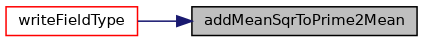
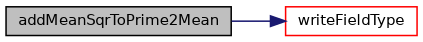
(157, 21) -> (251, 21)
